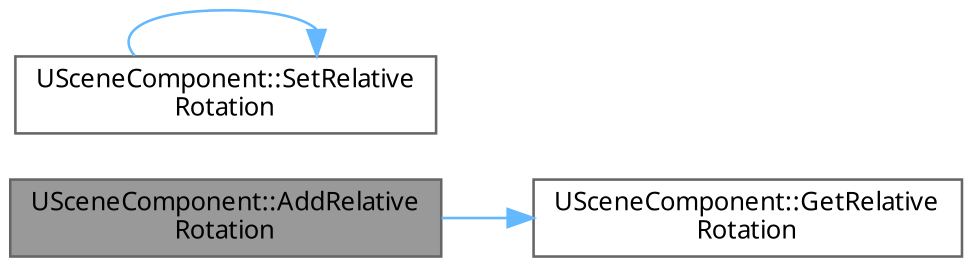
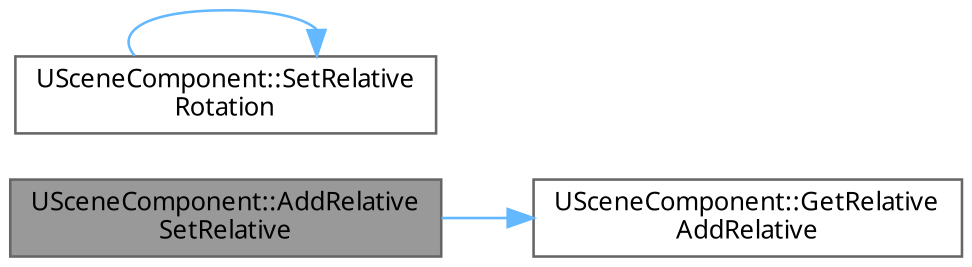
(226, 218) -> (226, 218)
(748, 218) -> (748, 218)
